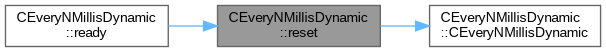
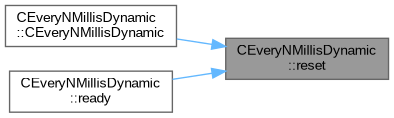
(398, 26) -> (194, 42)
